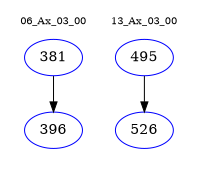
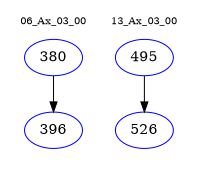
(54, 58) -> (54, 58)
